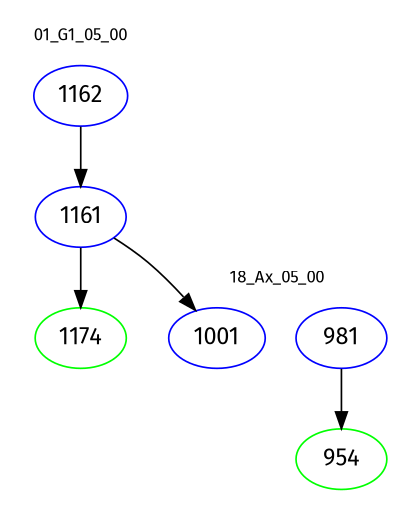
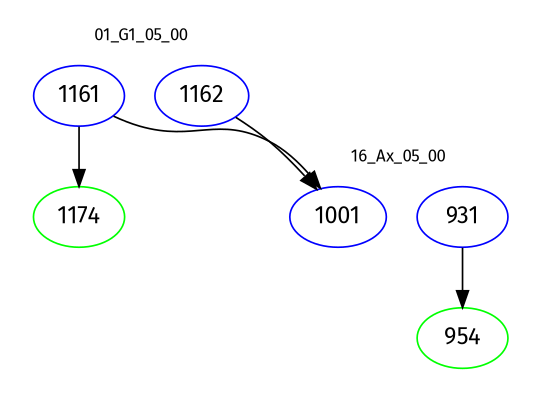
(81, 148) -> (272, 144)
(278, 278) -> (399, 157)
(341, 338) -> (463, 217)
